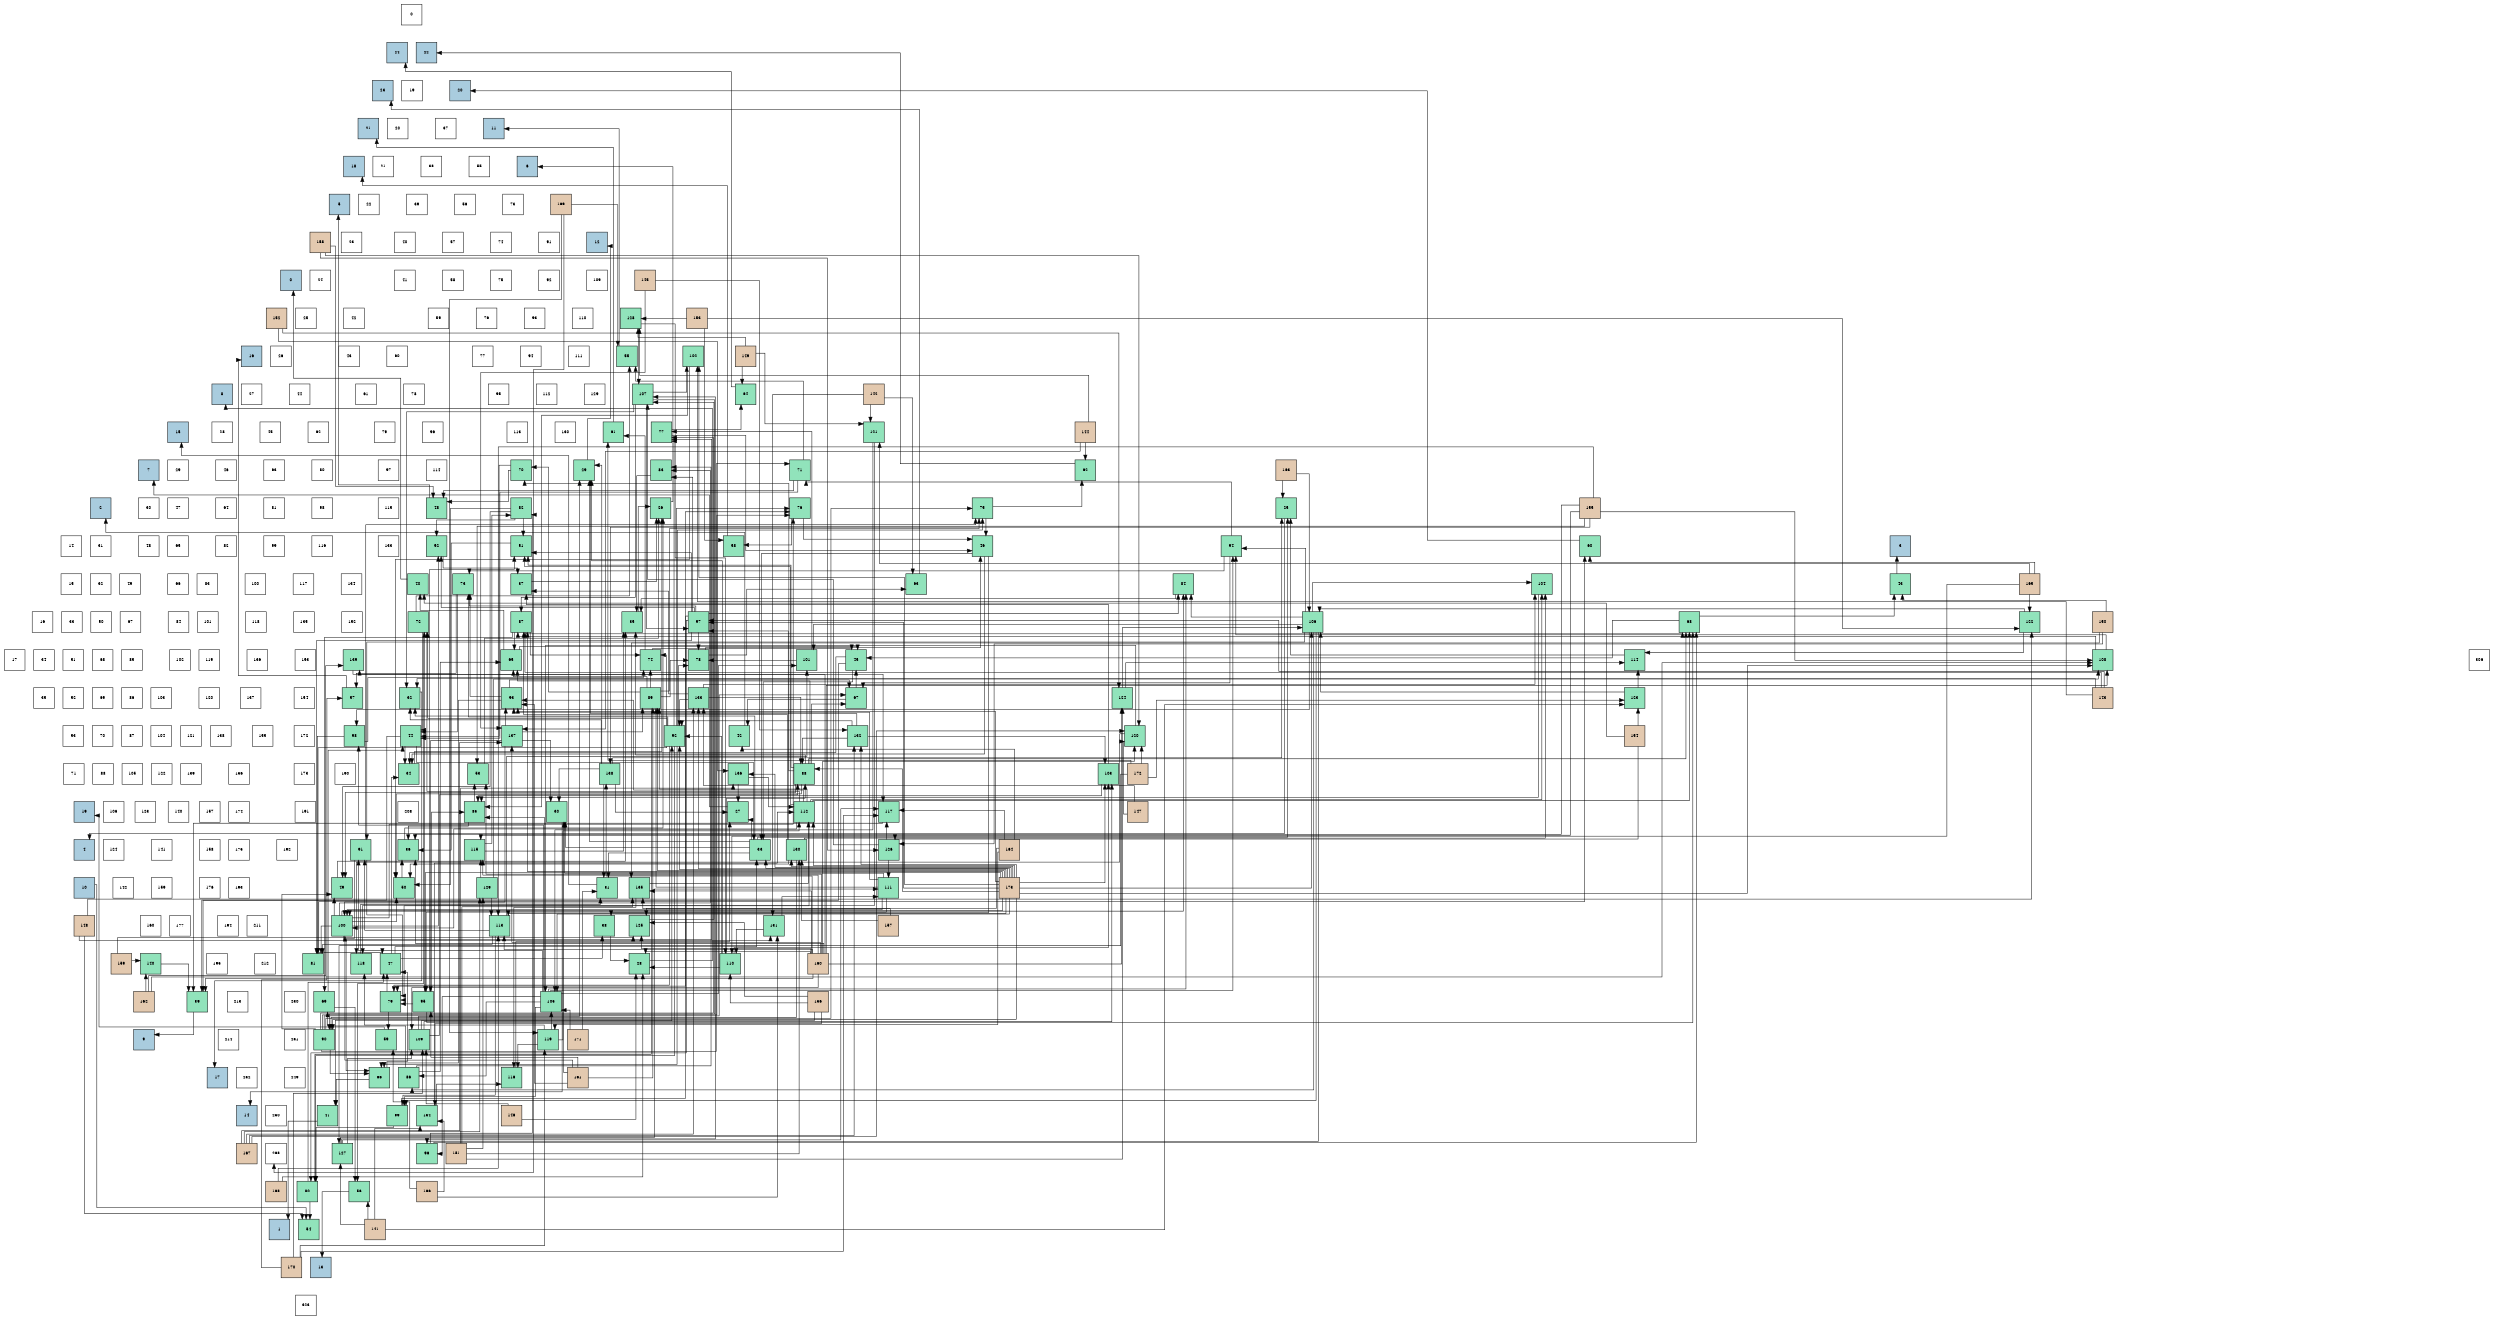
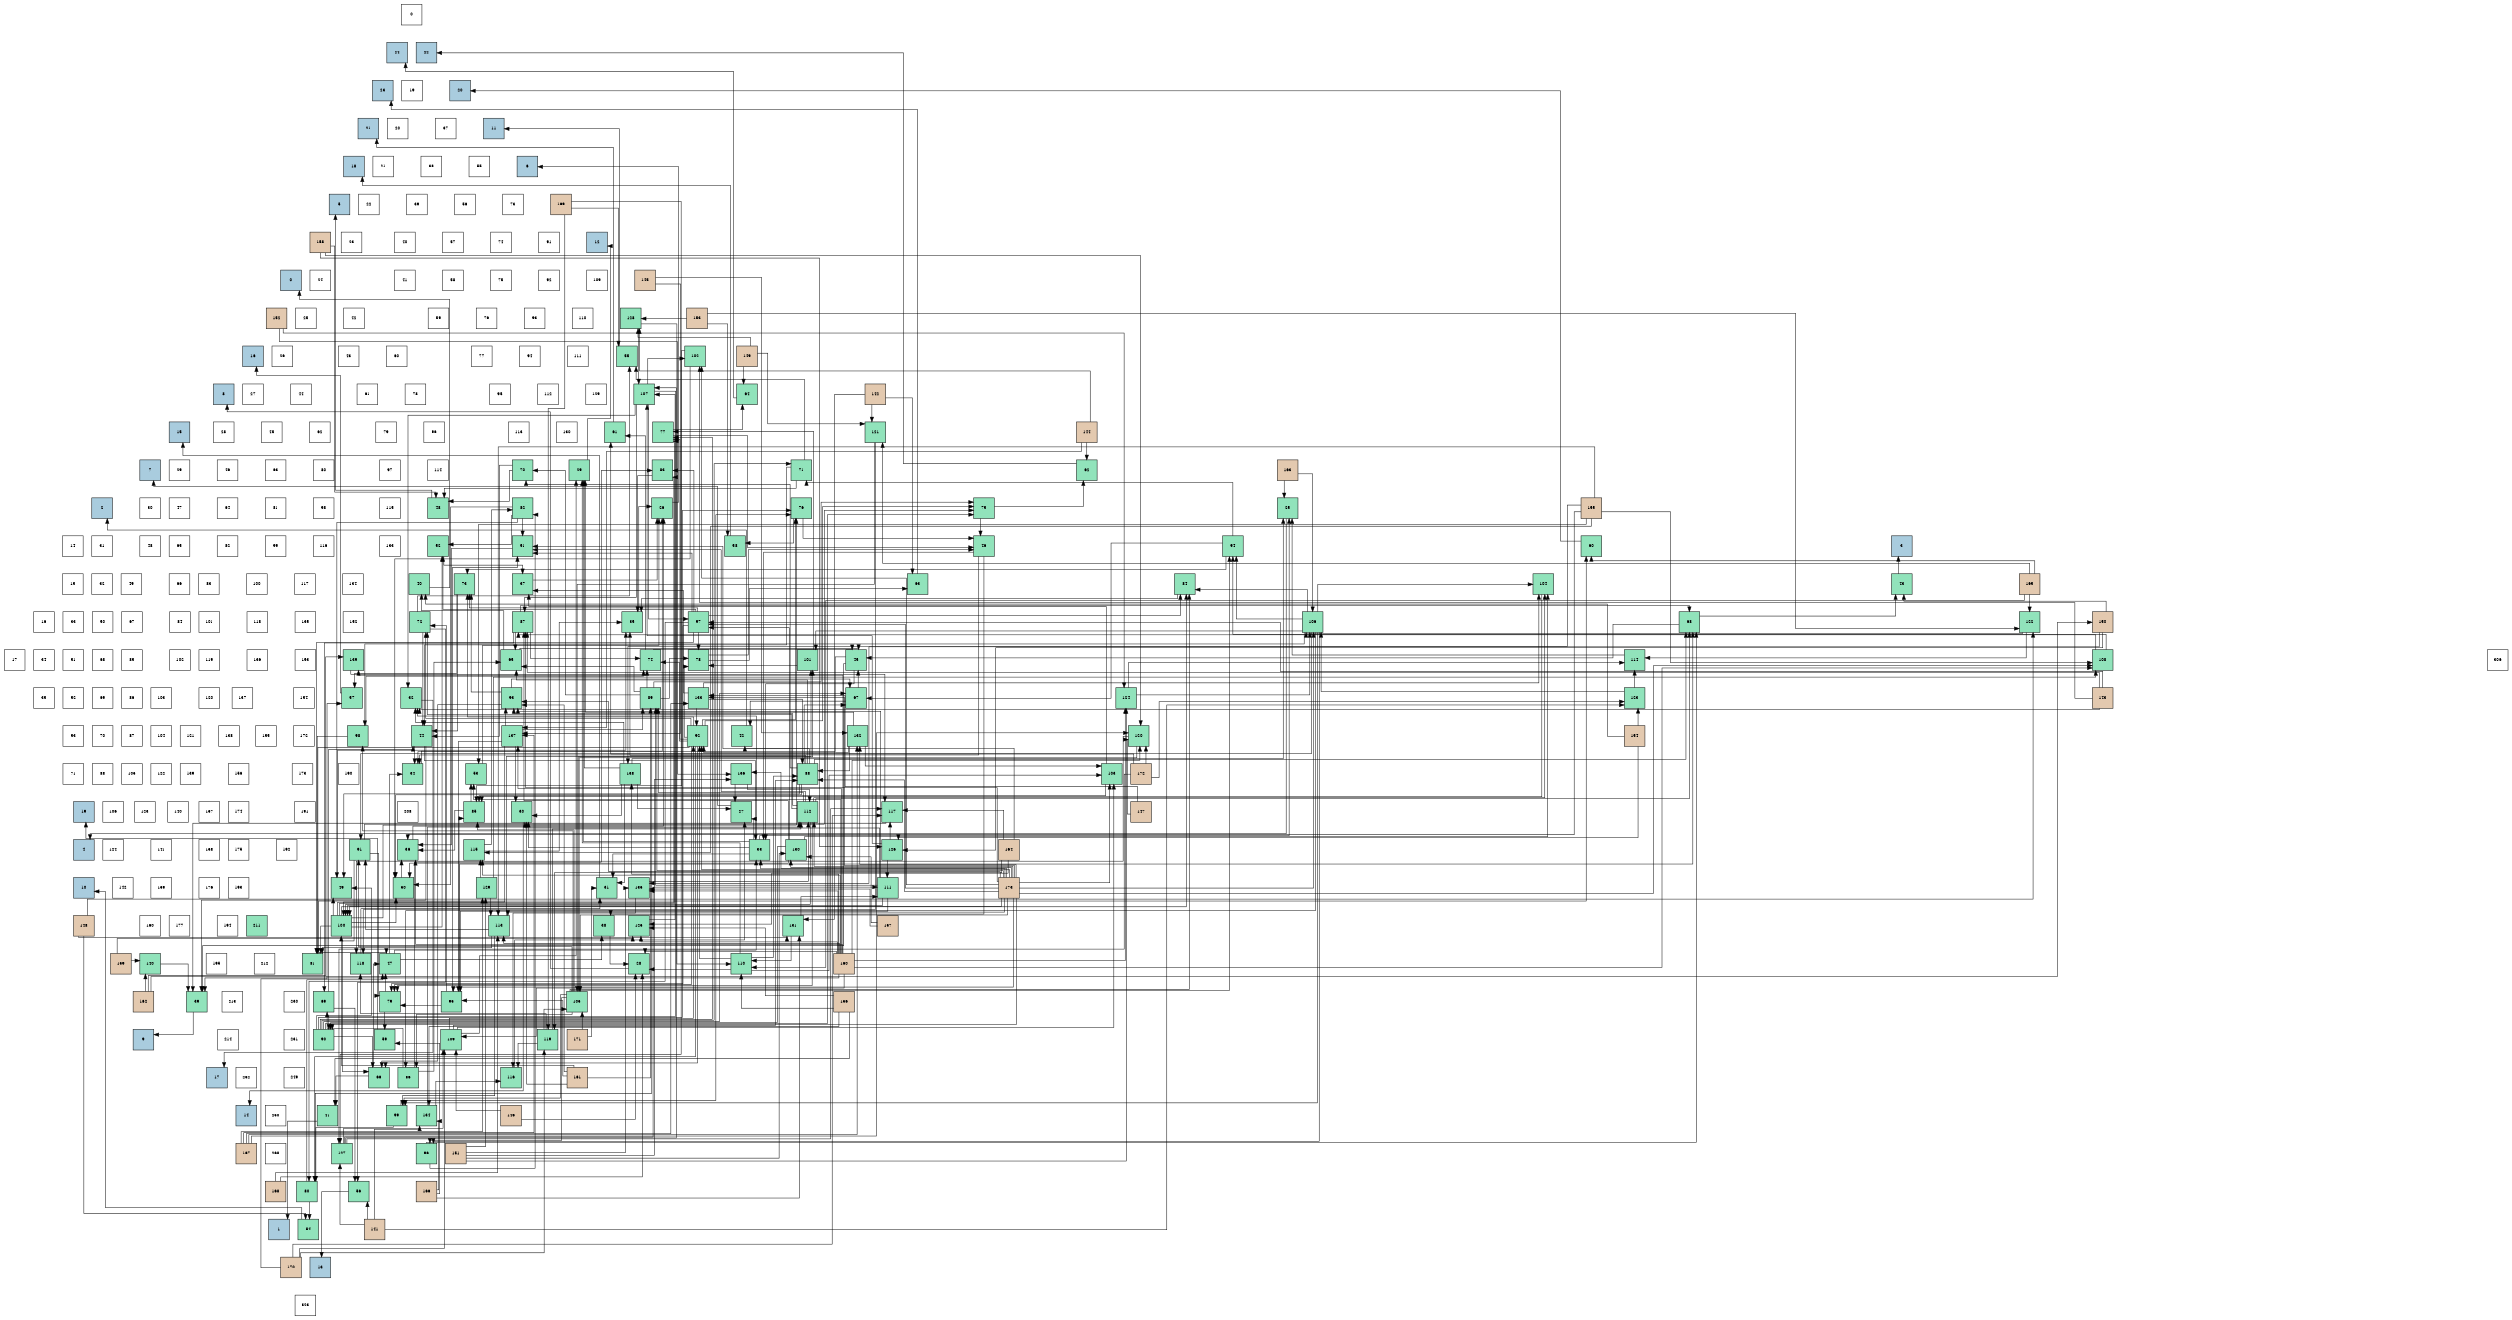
(533, 810) -> (681, 786)
(257, 926) -> (257, 926)
(1269, 977) -> (1289, 976)
(97, 1153) -> (105, 1150)
